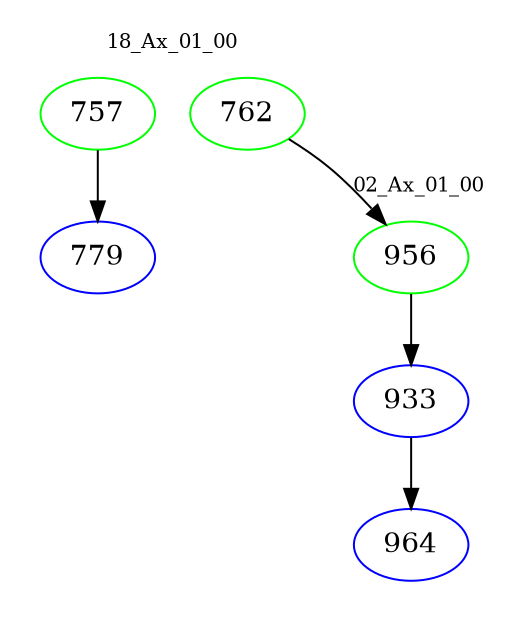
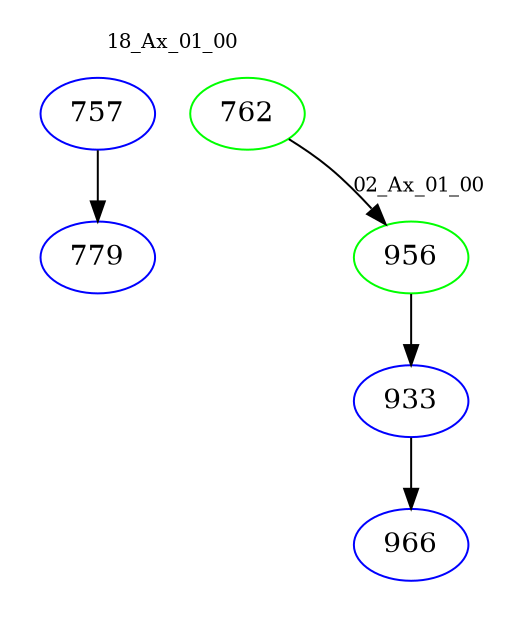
(98, 114) -> (98, 114)
(411, 545) -> (411, 545)
